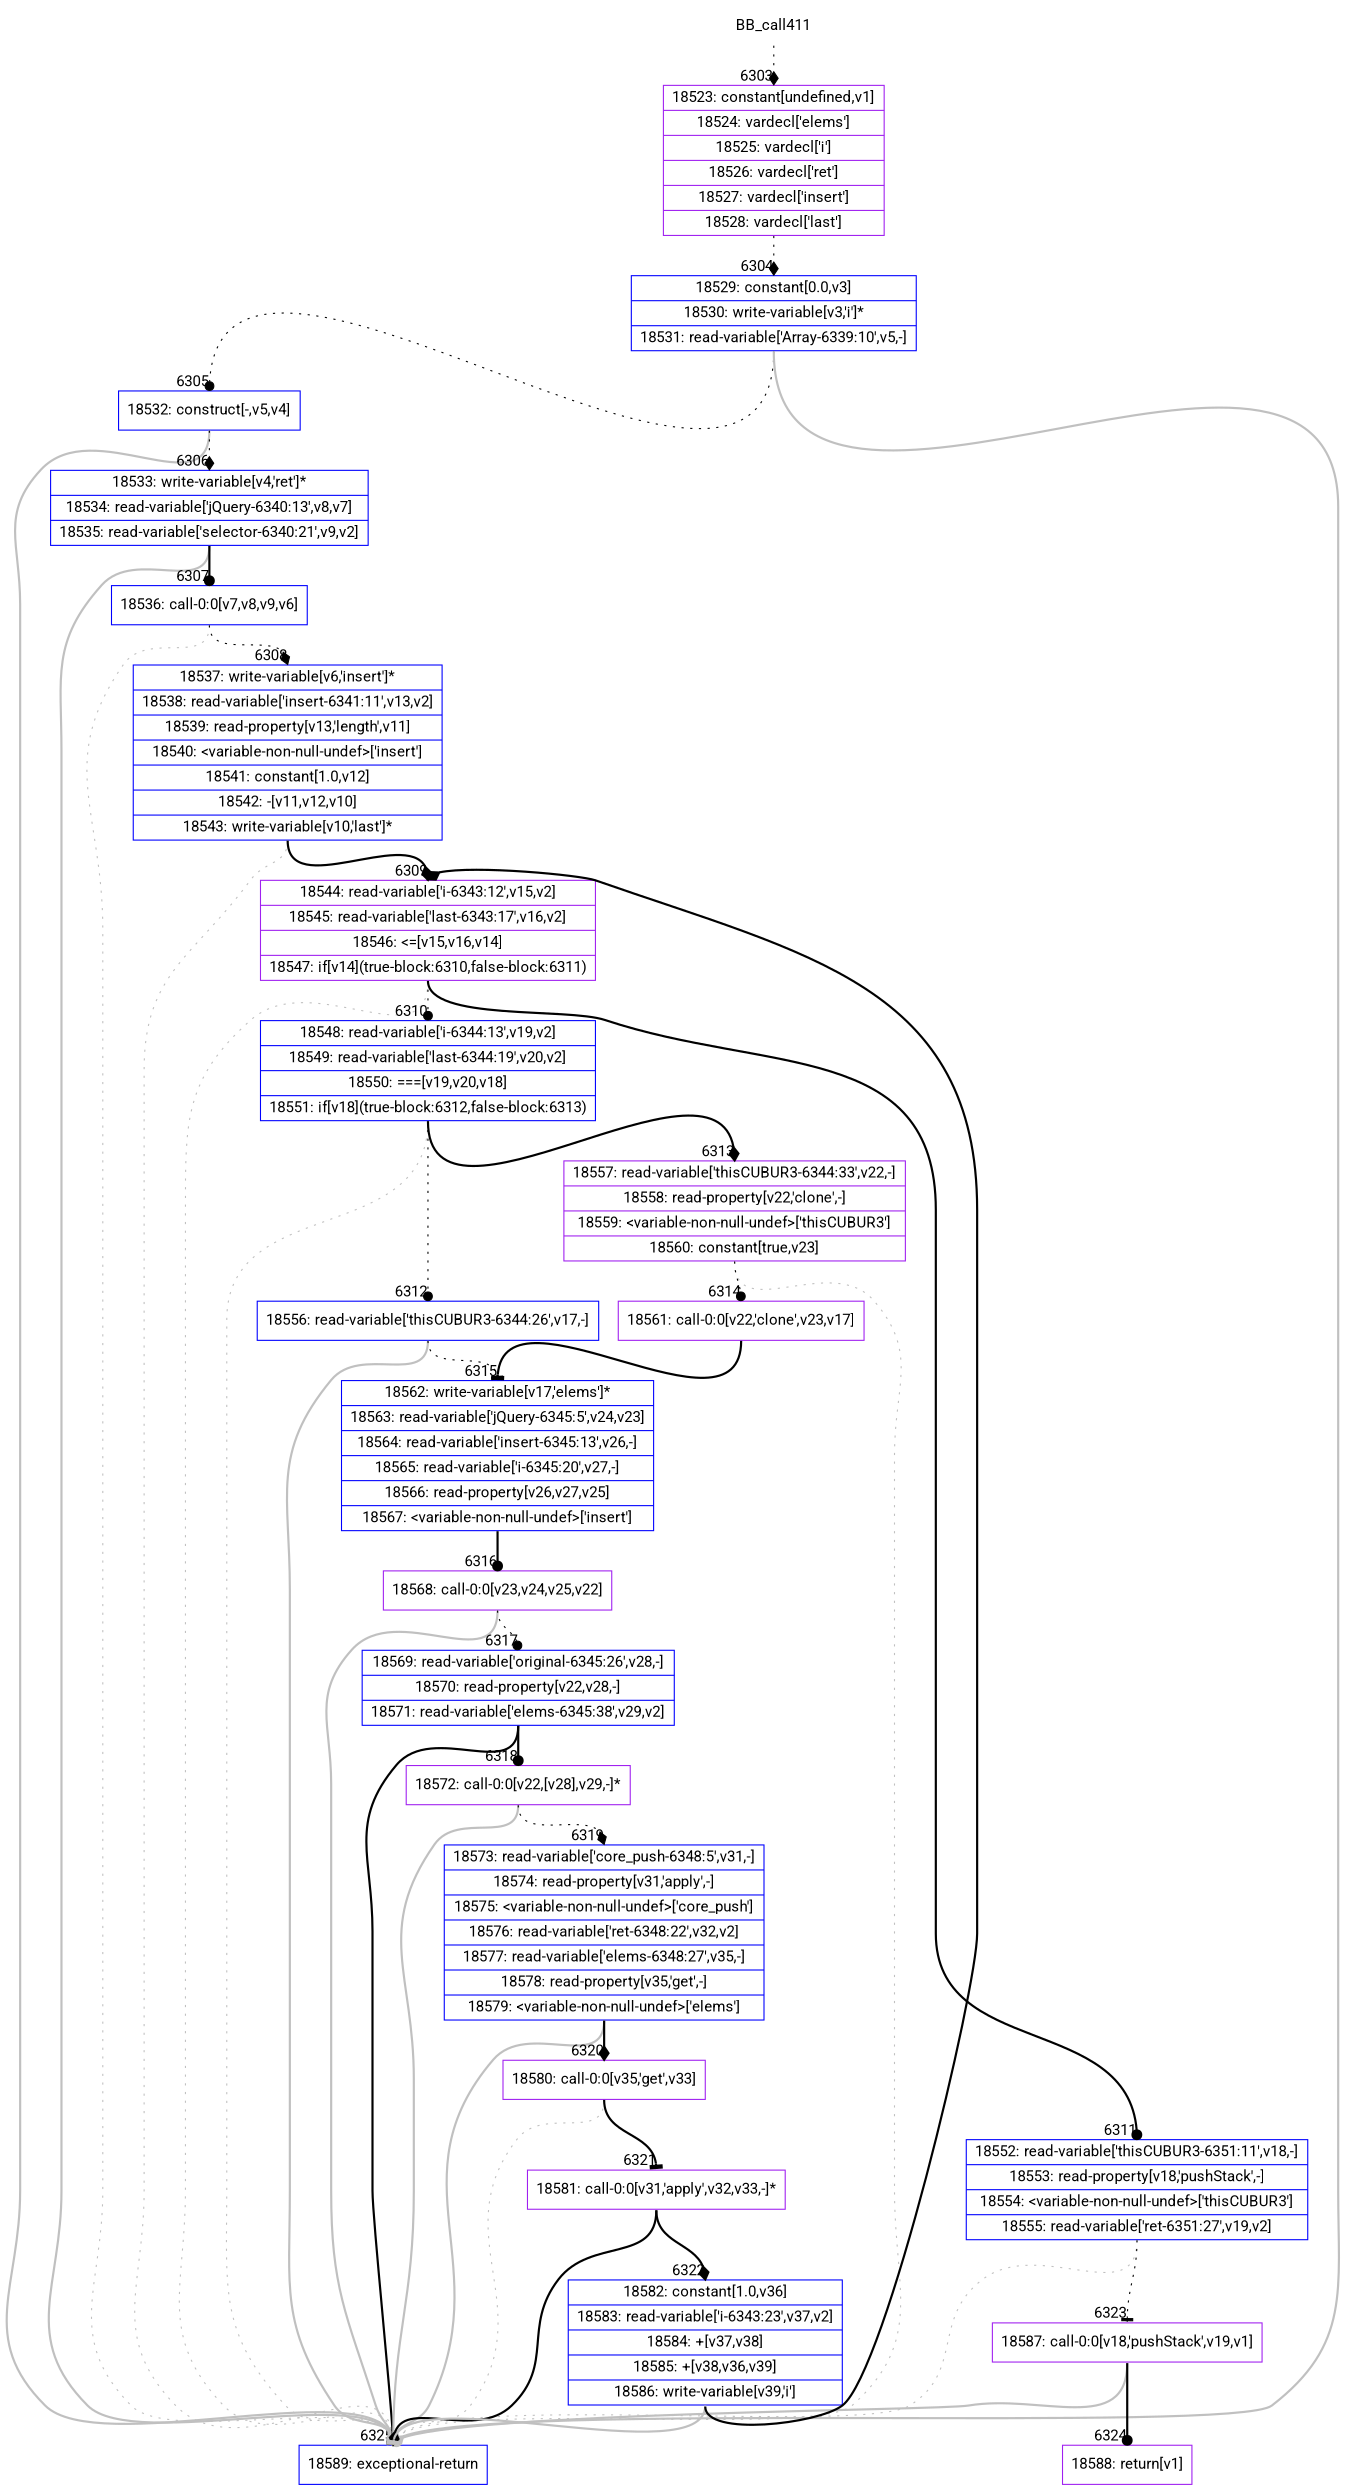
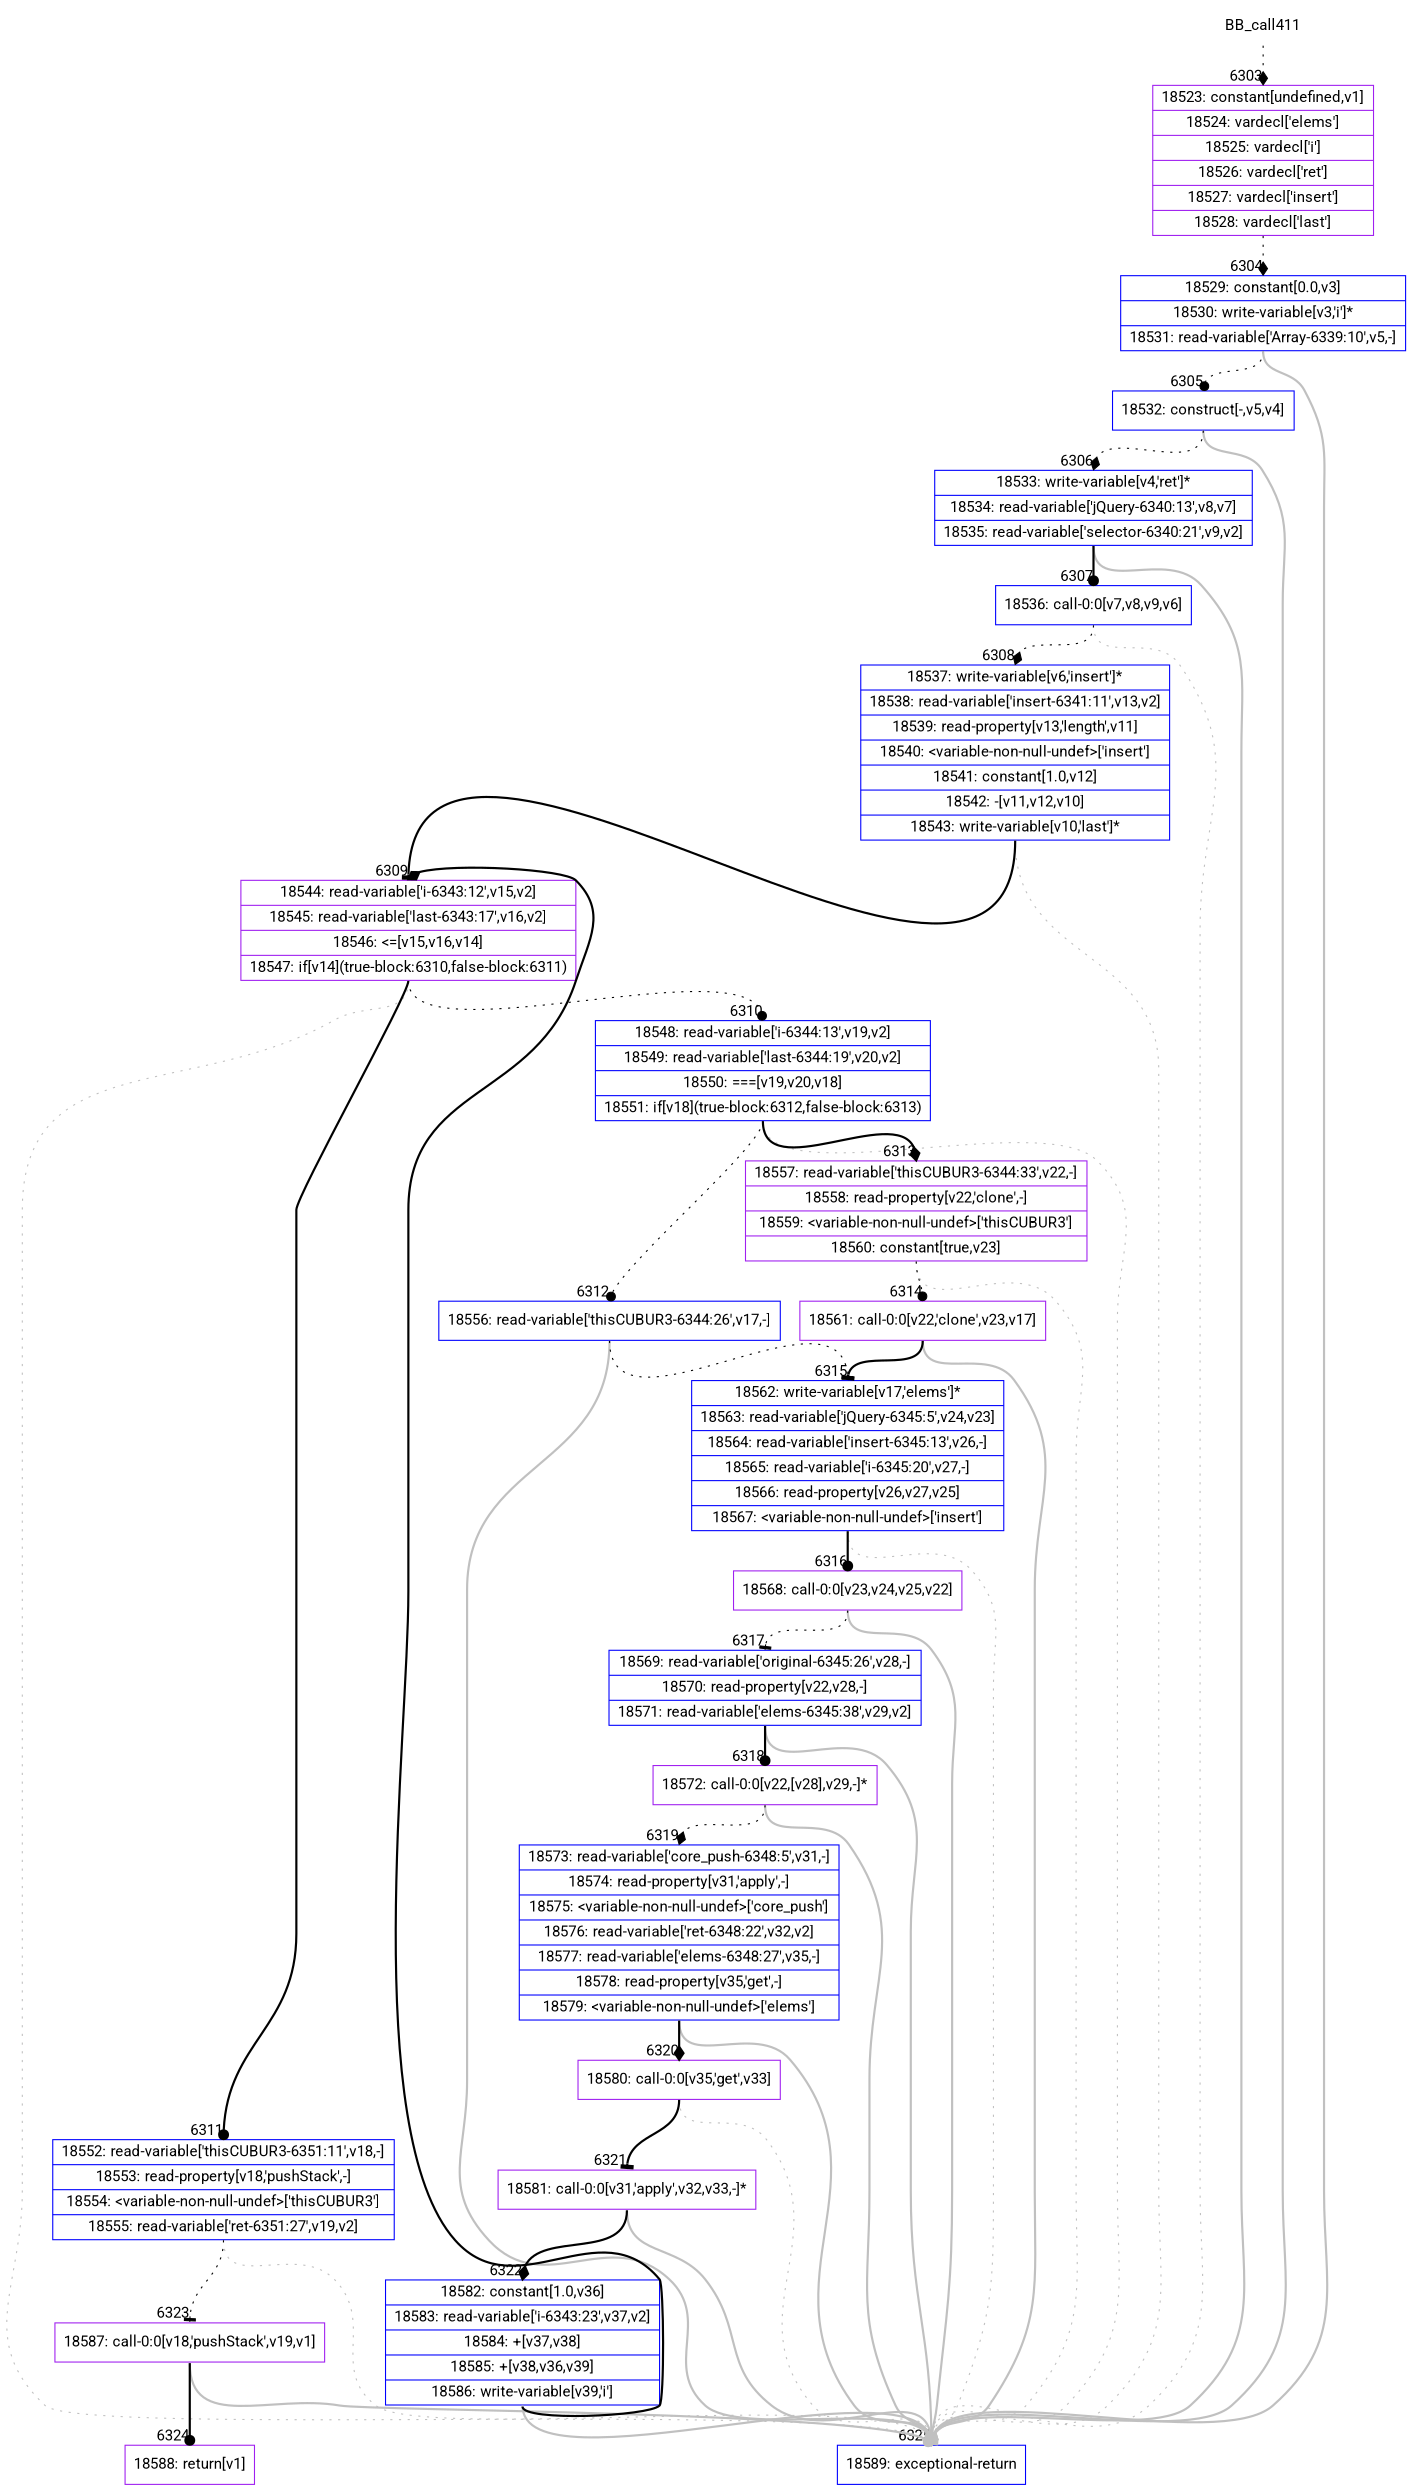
(351, 861) -> (714, 861)
(505, 1627) -> (809, 1630)
none -> (1035, 1870)
none -> (993, 1935)
(373, 2028) -> (911, 2028)
(538, 2342) -> (744, 2373)
